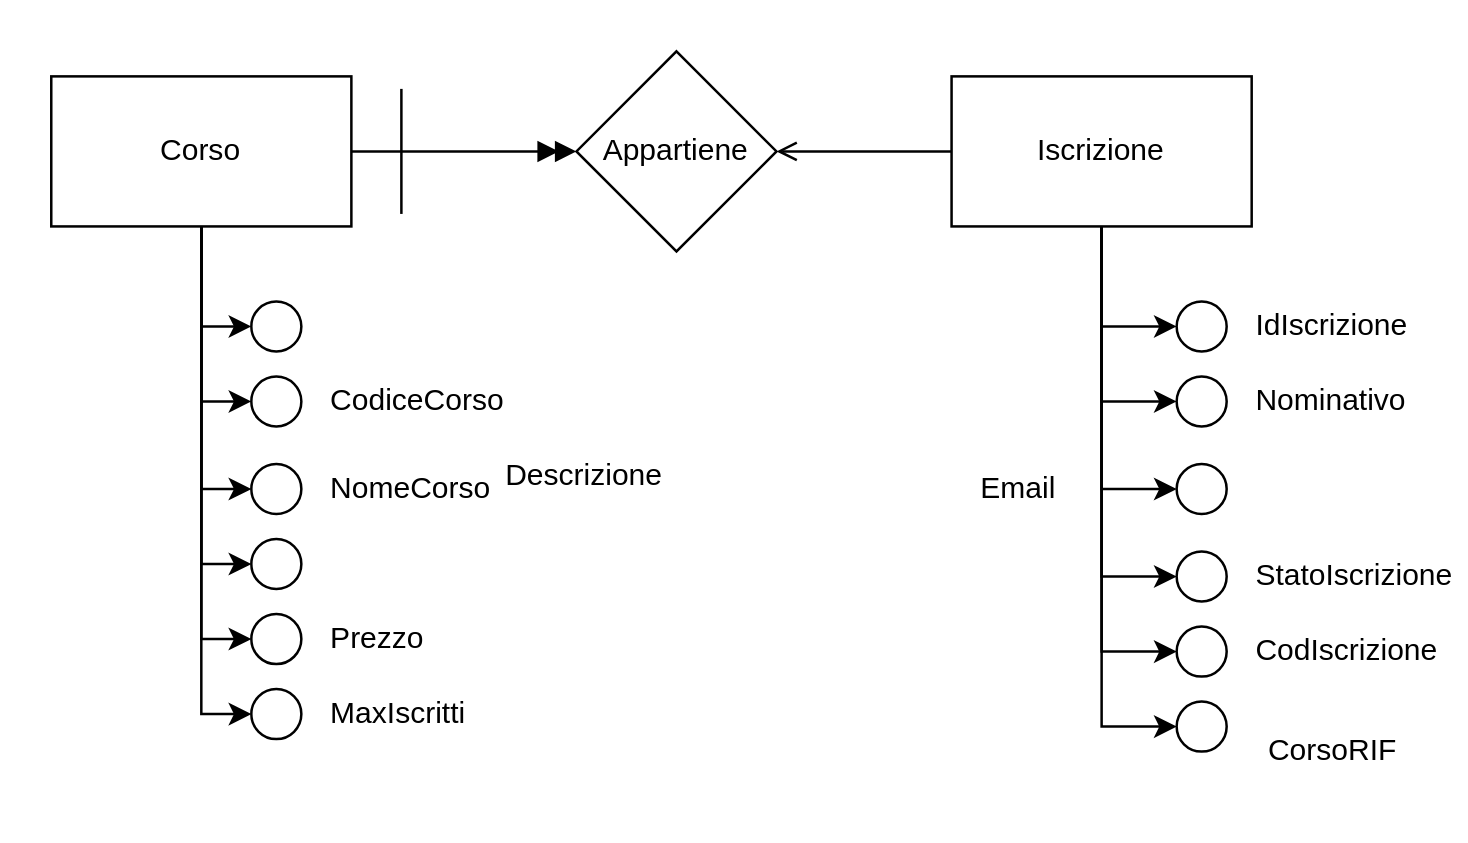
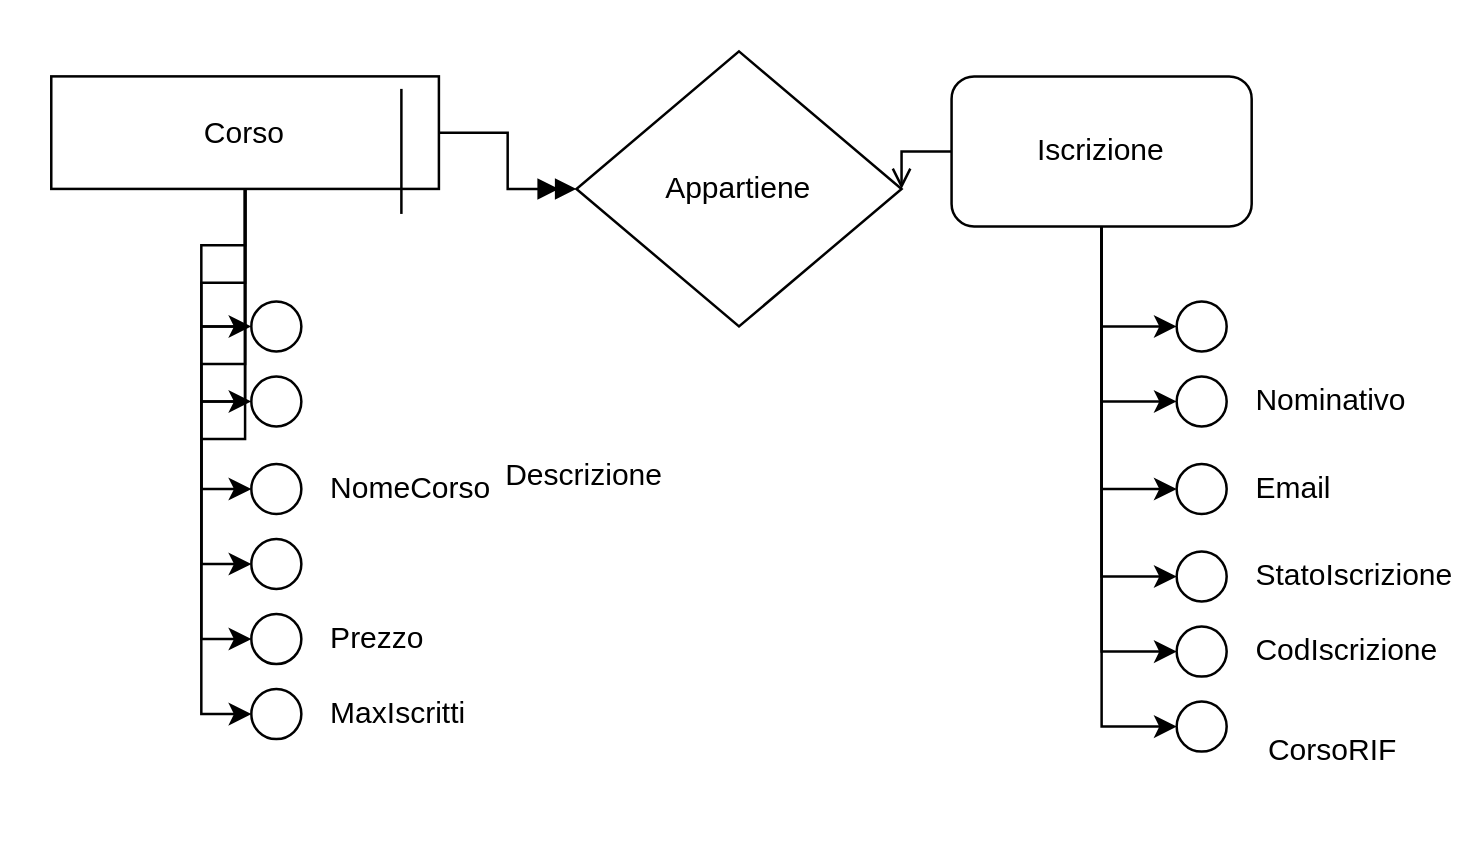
(201, 151) -> (245, 133)
(676, 151) -> (739, 189)
(1101, 151) -> (1101, 151)
(1326, 326) -> none
(401, 401) -> none
(1051, 489) -> (1326, 489)
